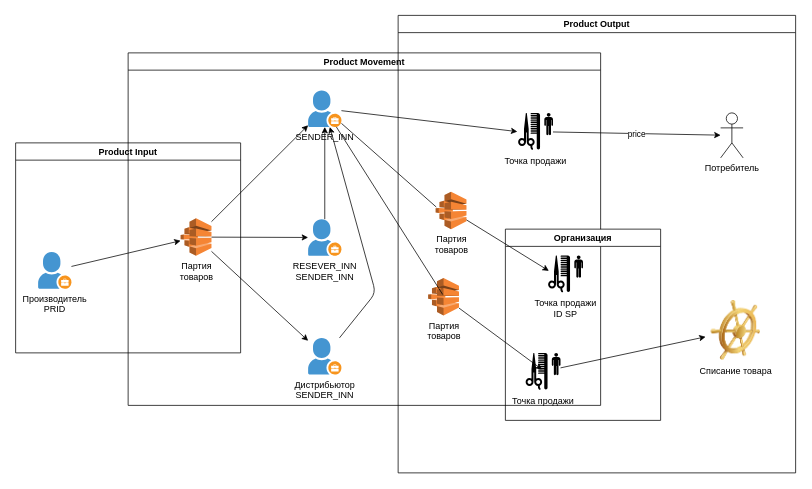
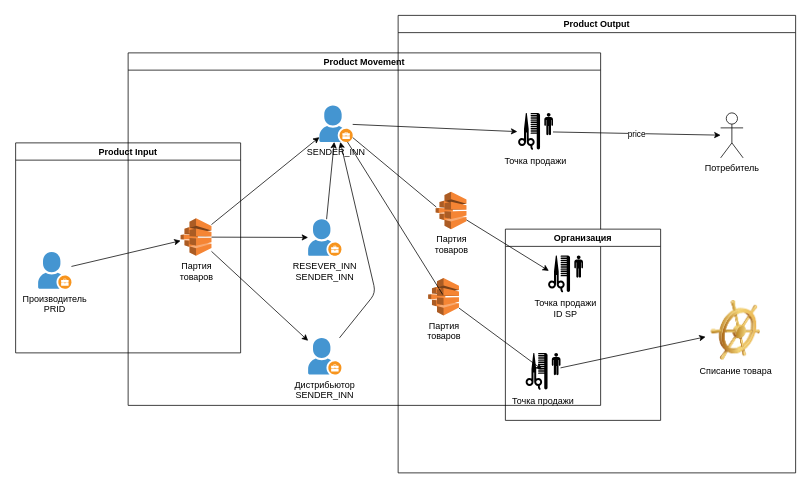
(325, 109) -> (336, 124)
